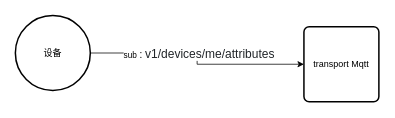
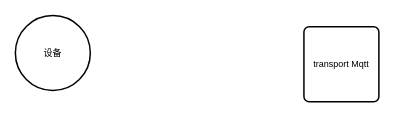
(205, 64) -> none
